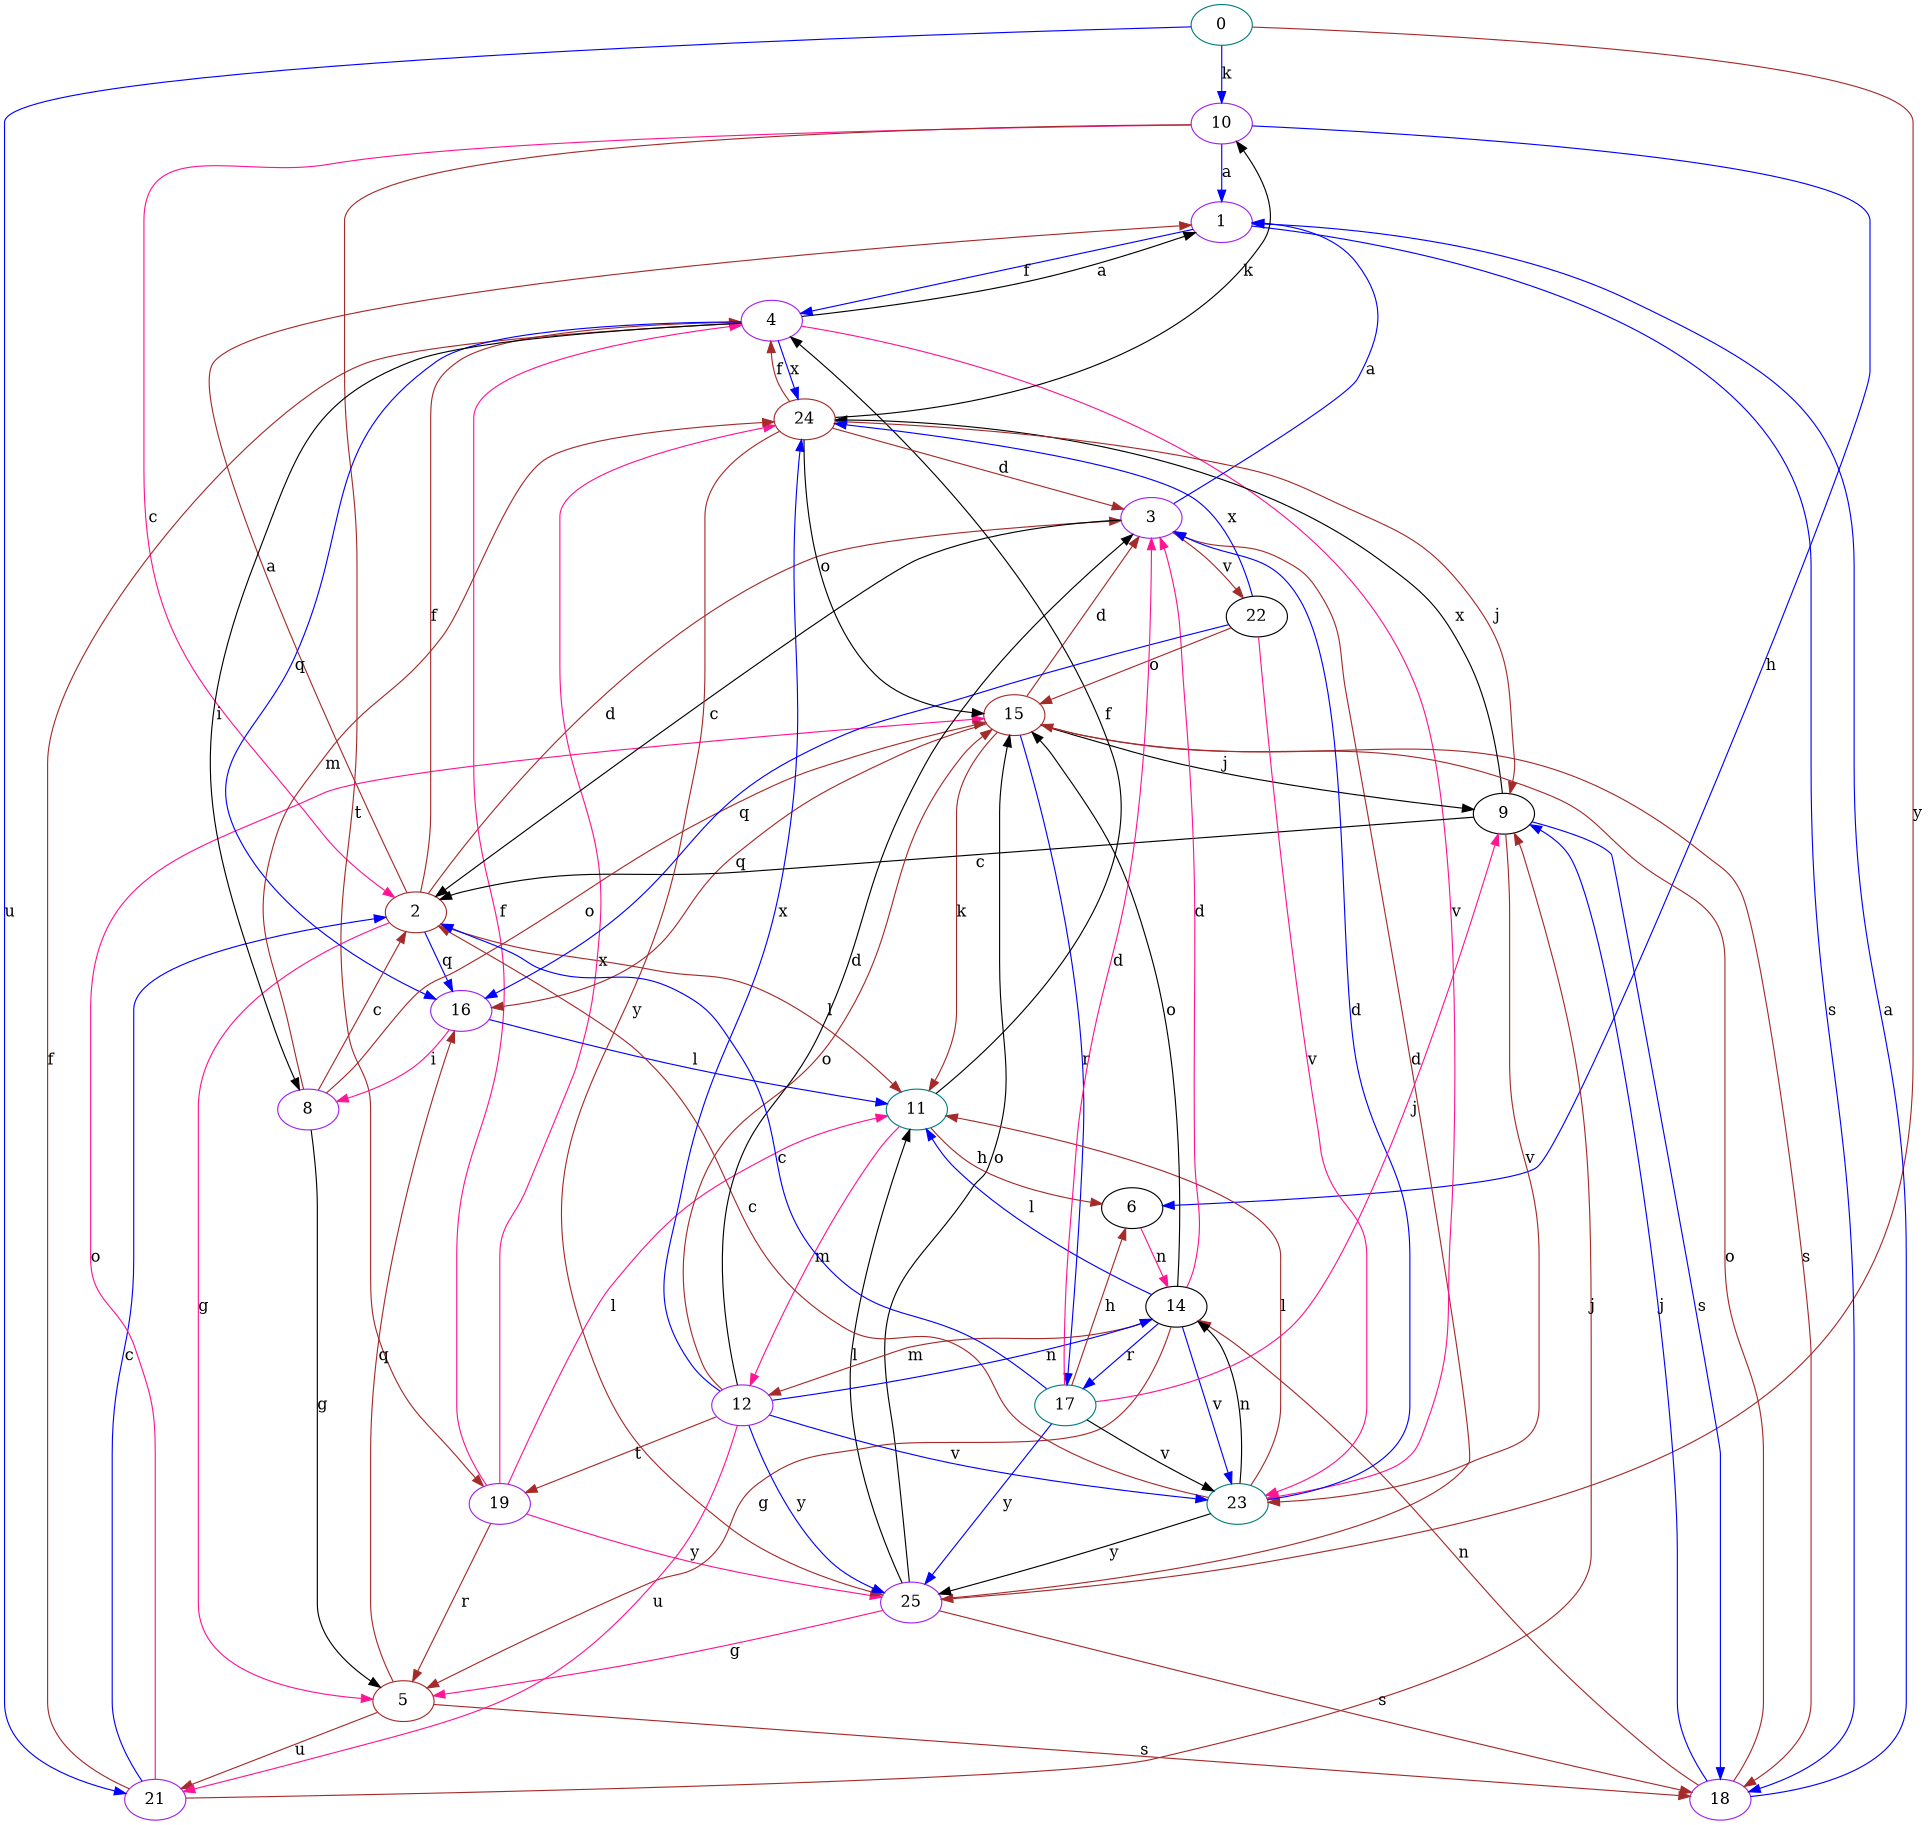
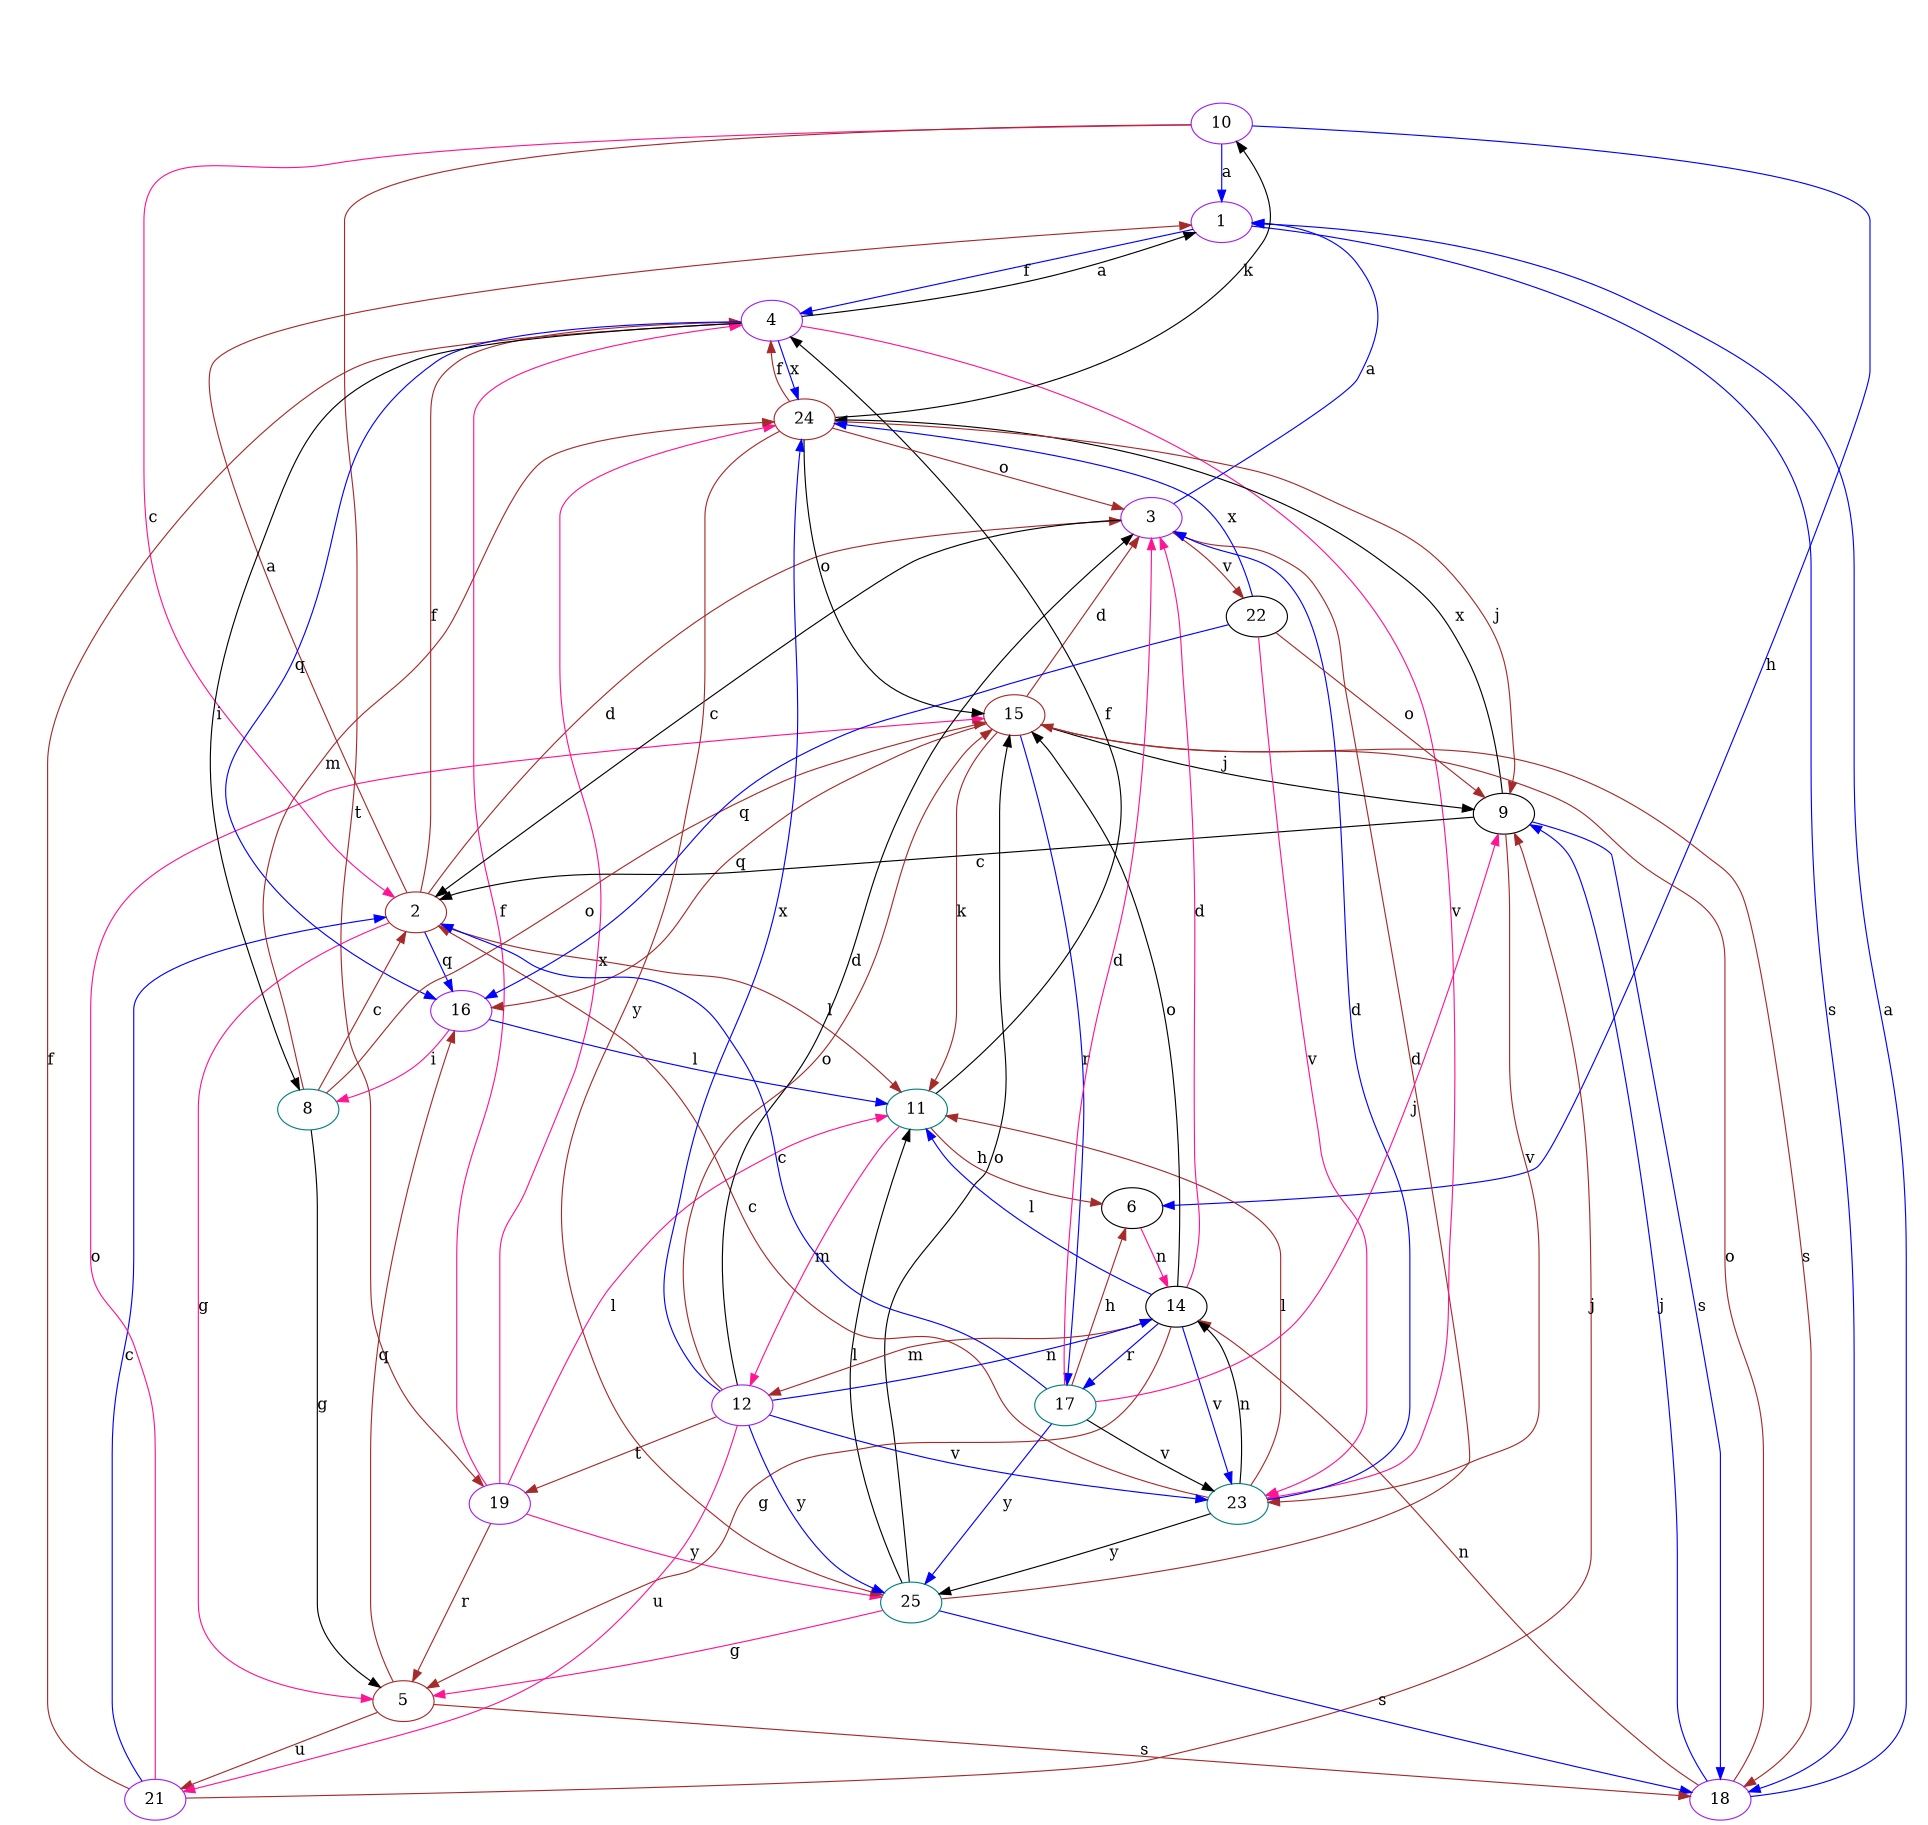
(1222, 25) -> none
(1004, 469) -> (1004, 469)
(1141, 664) -> (1376, 712)
(308, 1110) -> (308, 1110)
(911, 1603) -> (911, 1603)
(1309, 1703) -> (1309, 1703)
